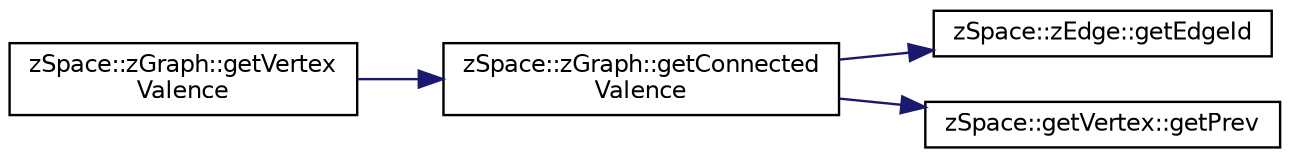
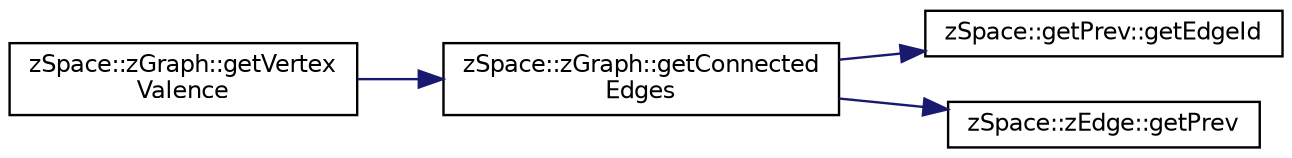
(1103, 34) -> (1104, 34)
(641, 79) -> (641, 79)
(1103, 125) -> (1104, 125)
